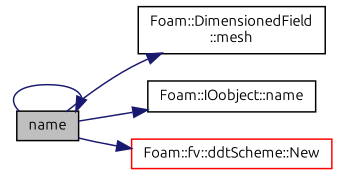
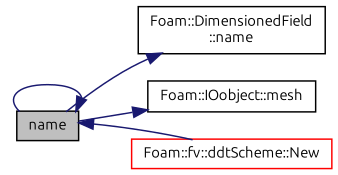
(232, 30) -> (232, 30)
(232, 96) -> (232, 96)
(98, 142) -> (143, 130)
